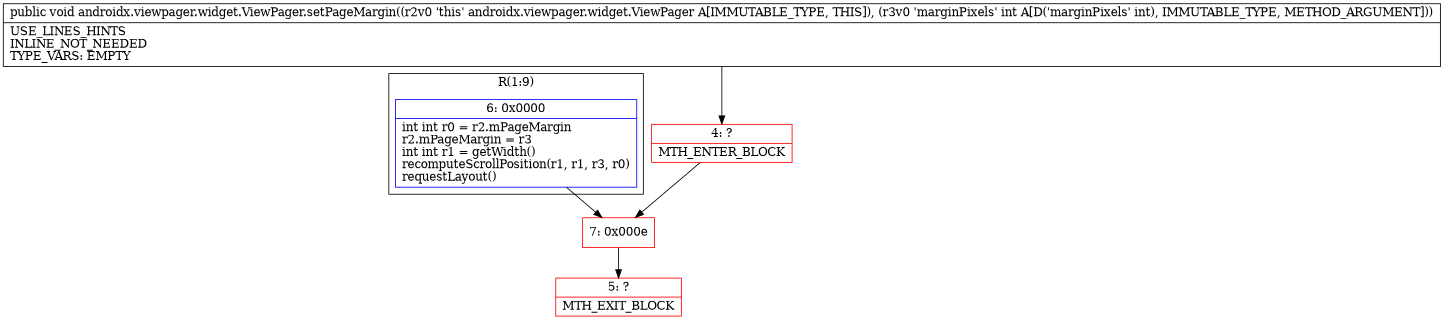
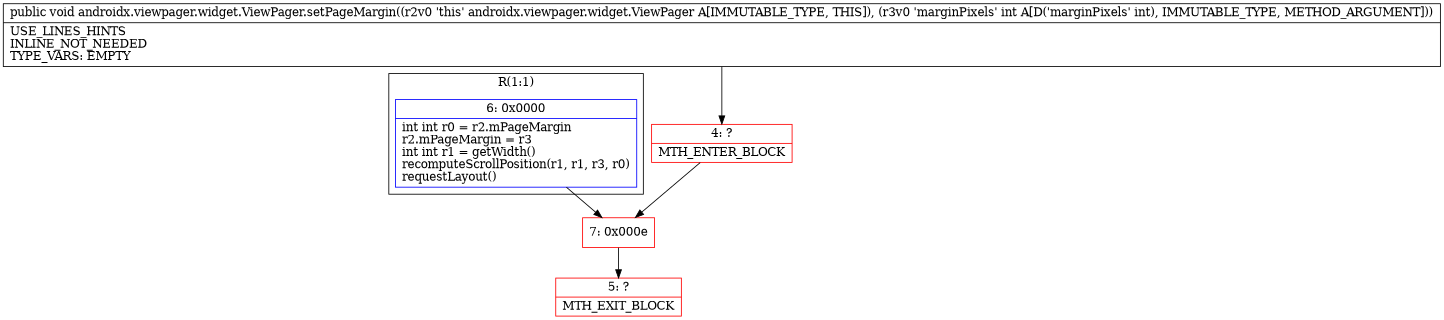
(516, 83) -> (516, 83)
